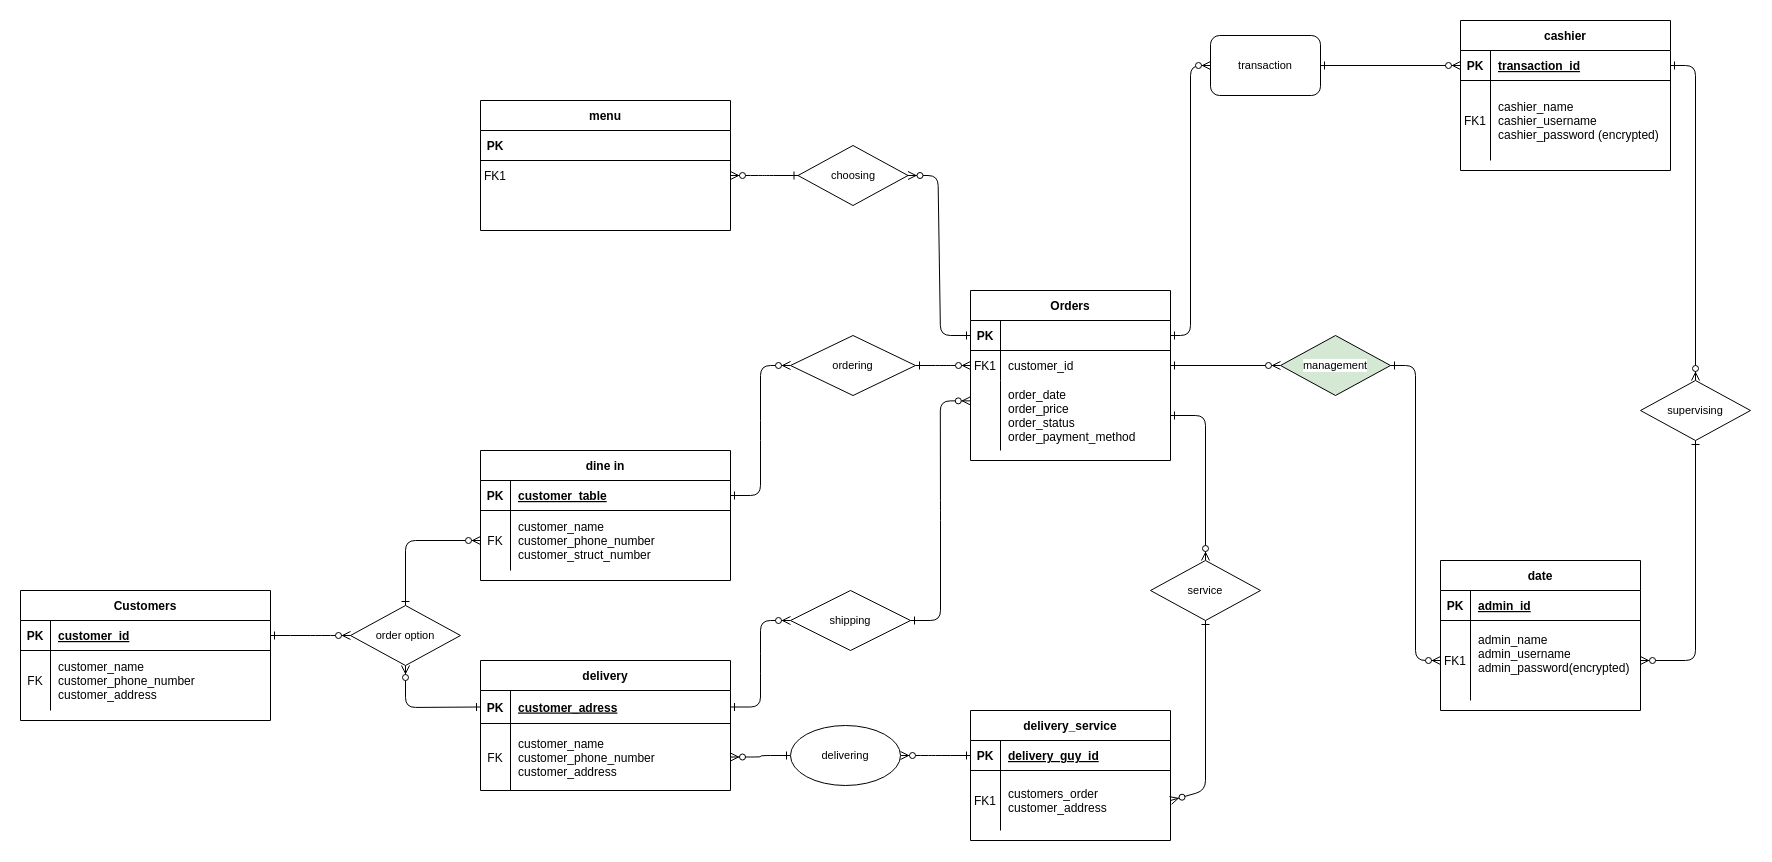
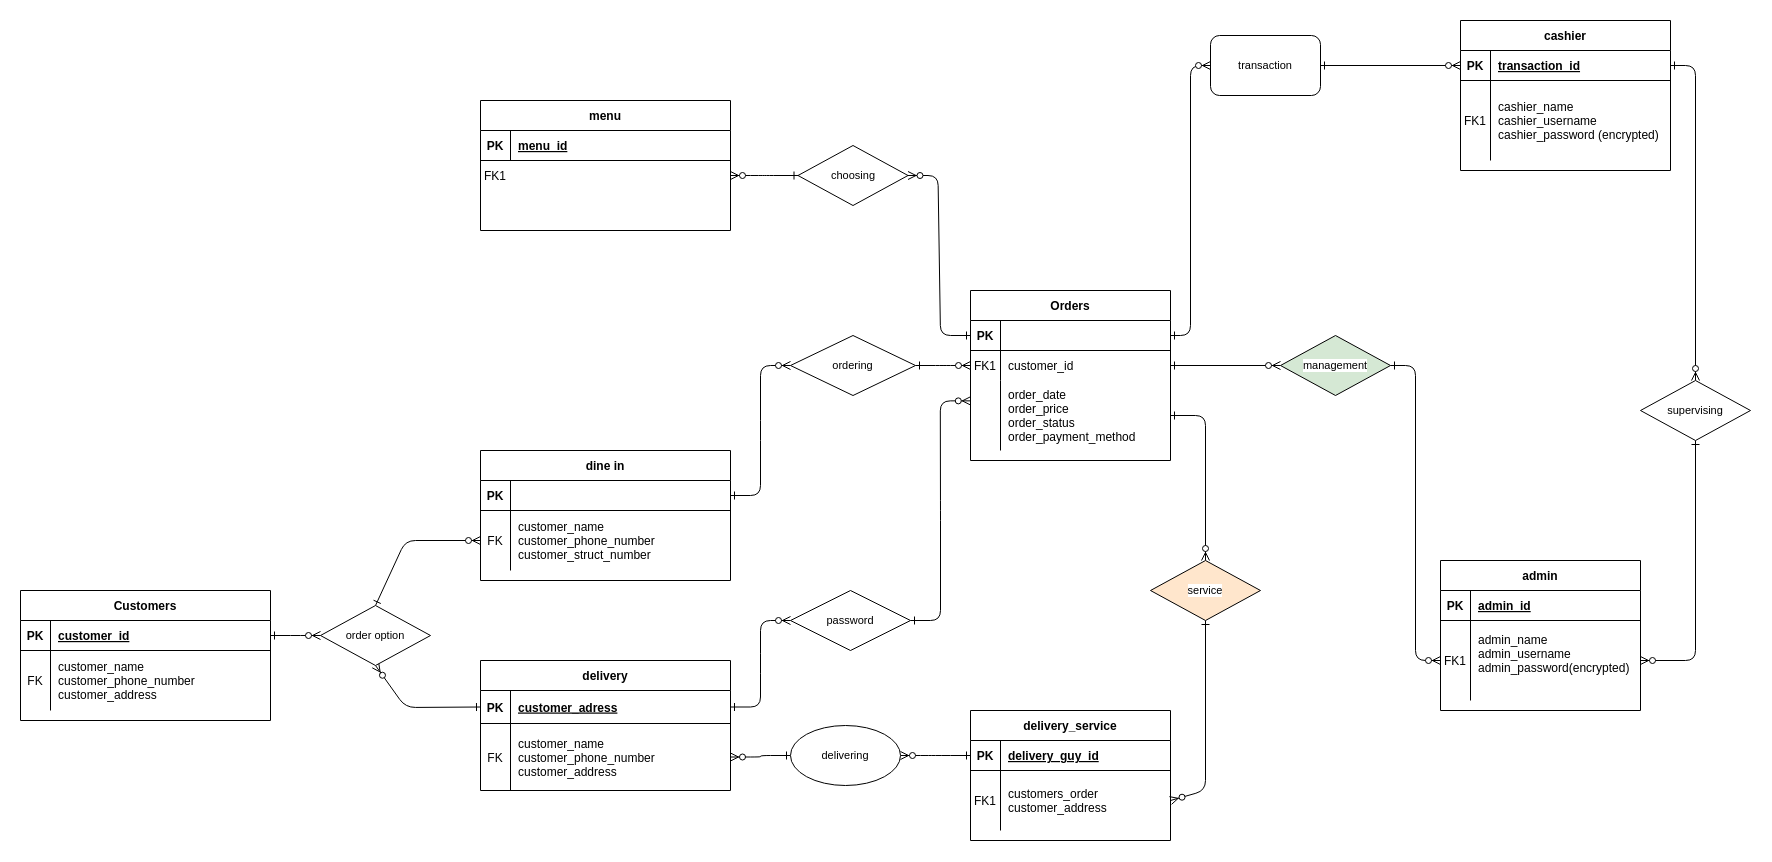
none -> (621, 146)
(621, 496) -> none
(1540, 576) -> (1540, 576)
(1206, 591) -> (1206, 591)
(851, 621) -> (851, 621)
(406, 636) -> (376, 636)
